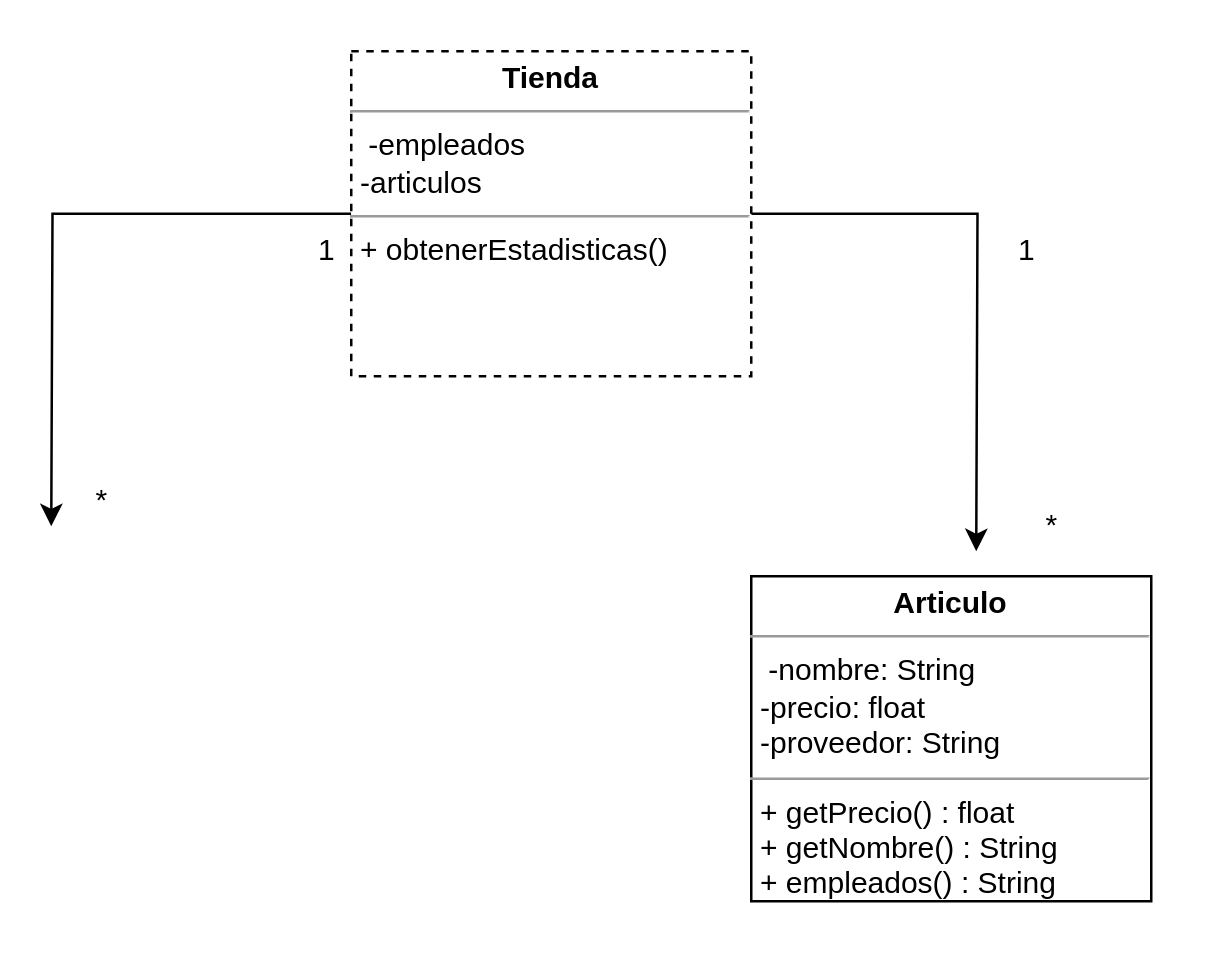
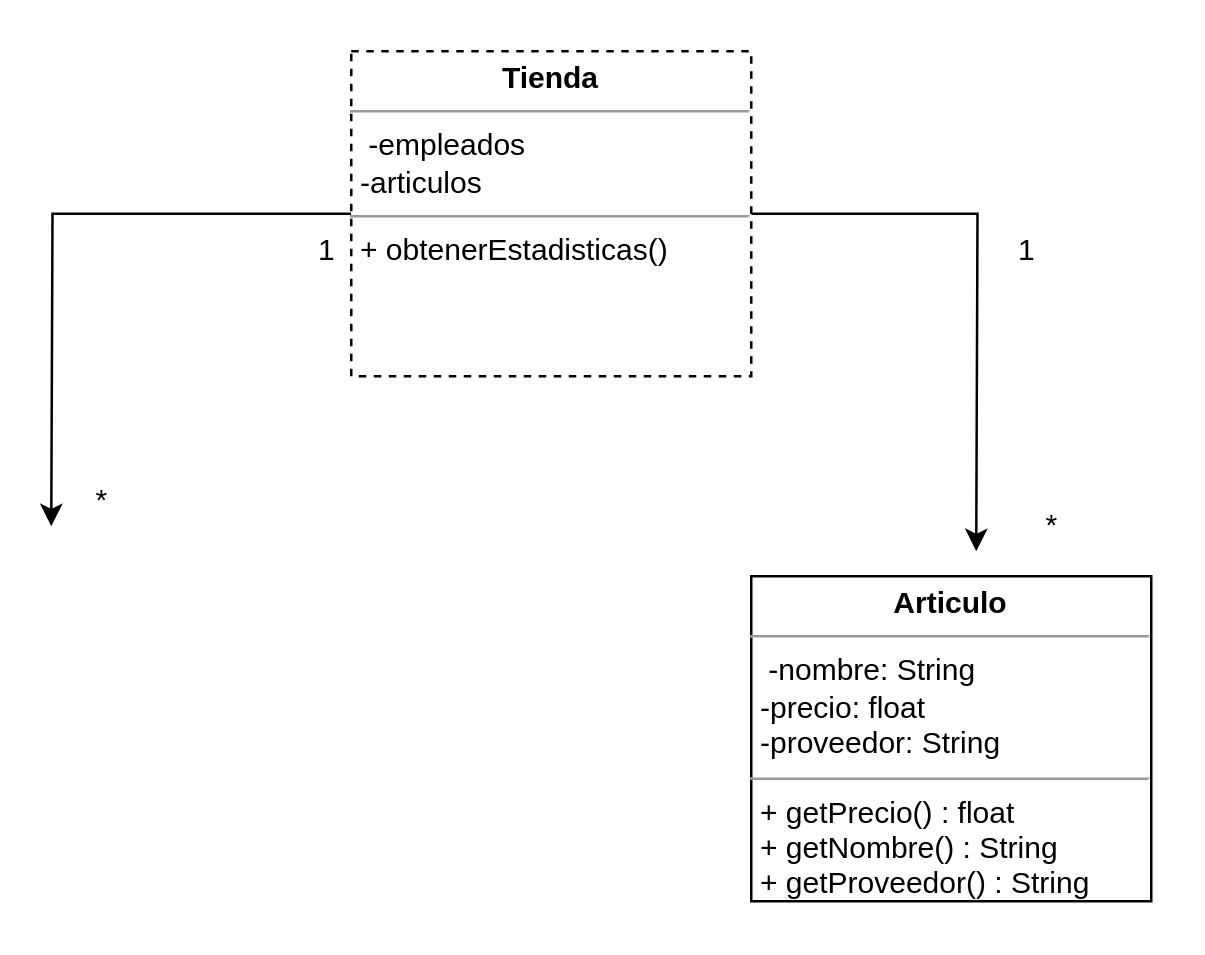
(917, 702) -> (942, 702)
